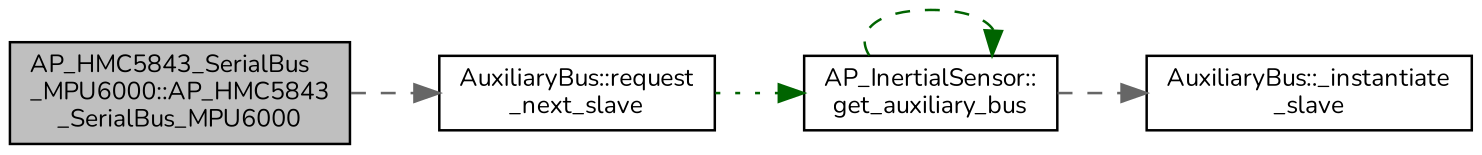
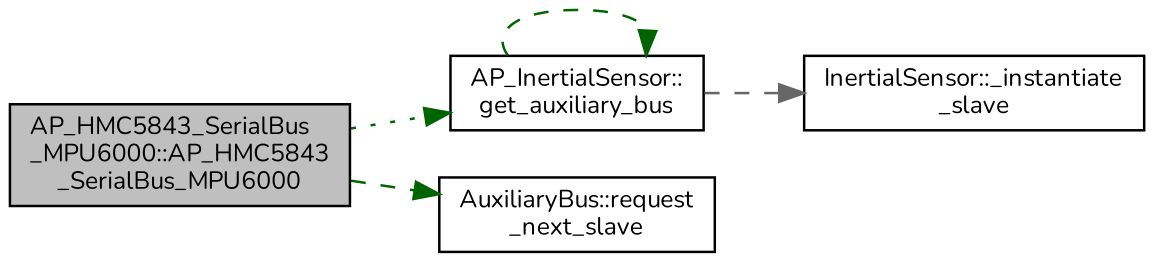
(383, 93) -> (383, 186)
(747, 93) -> (388, 123)
(1309, 93) -> (974, 93)
